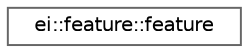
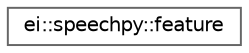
(124, 26) -> (124, 26)
